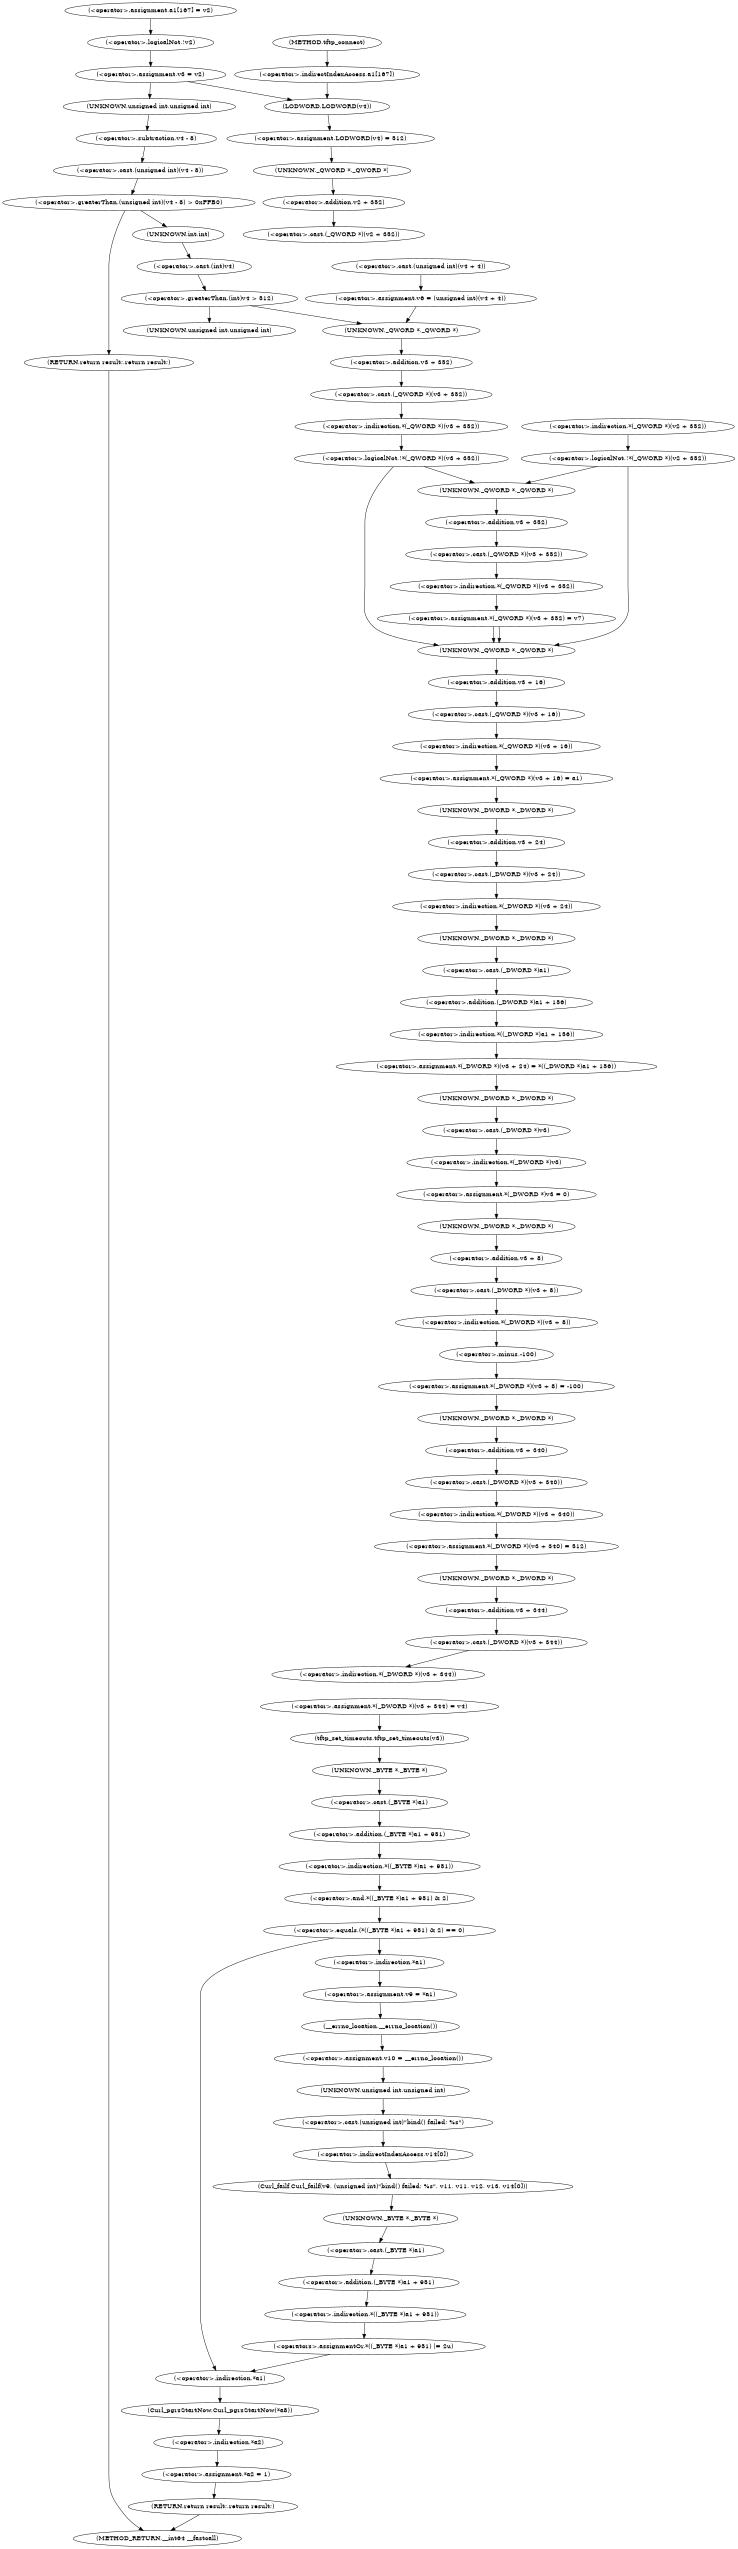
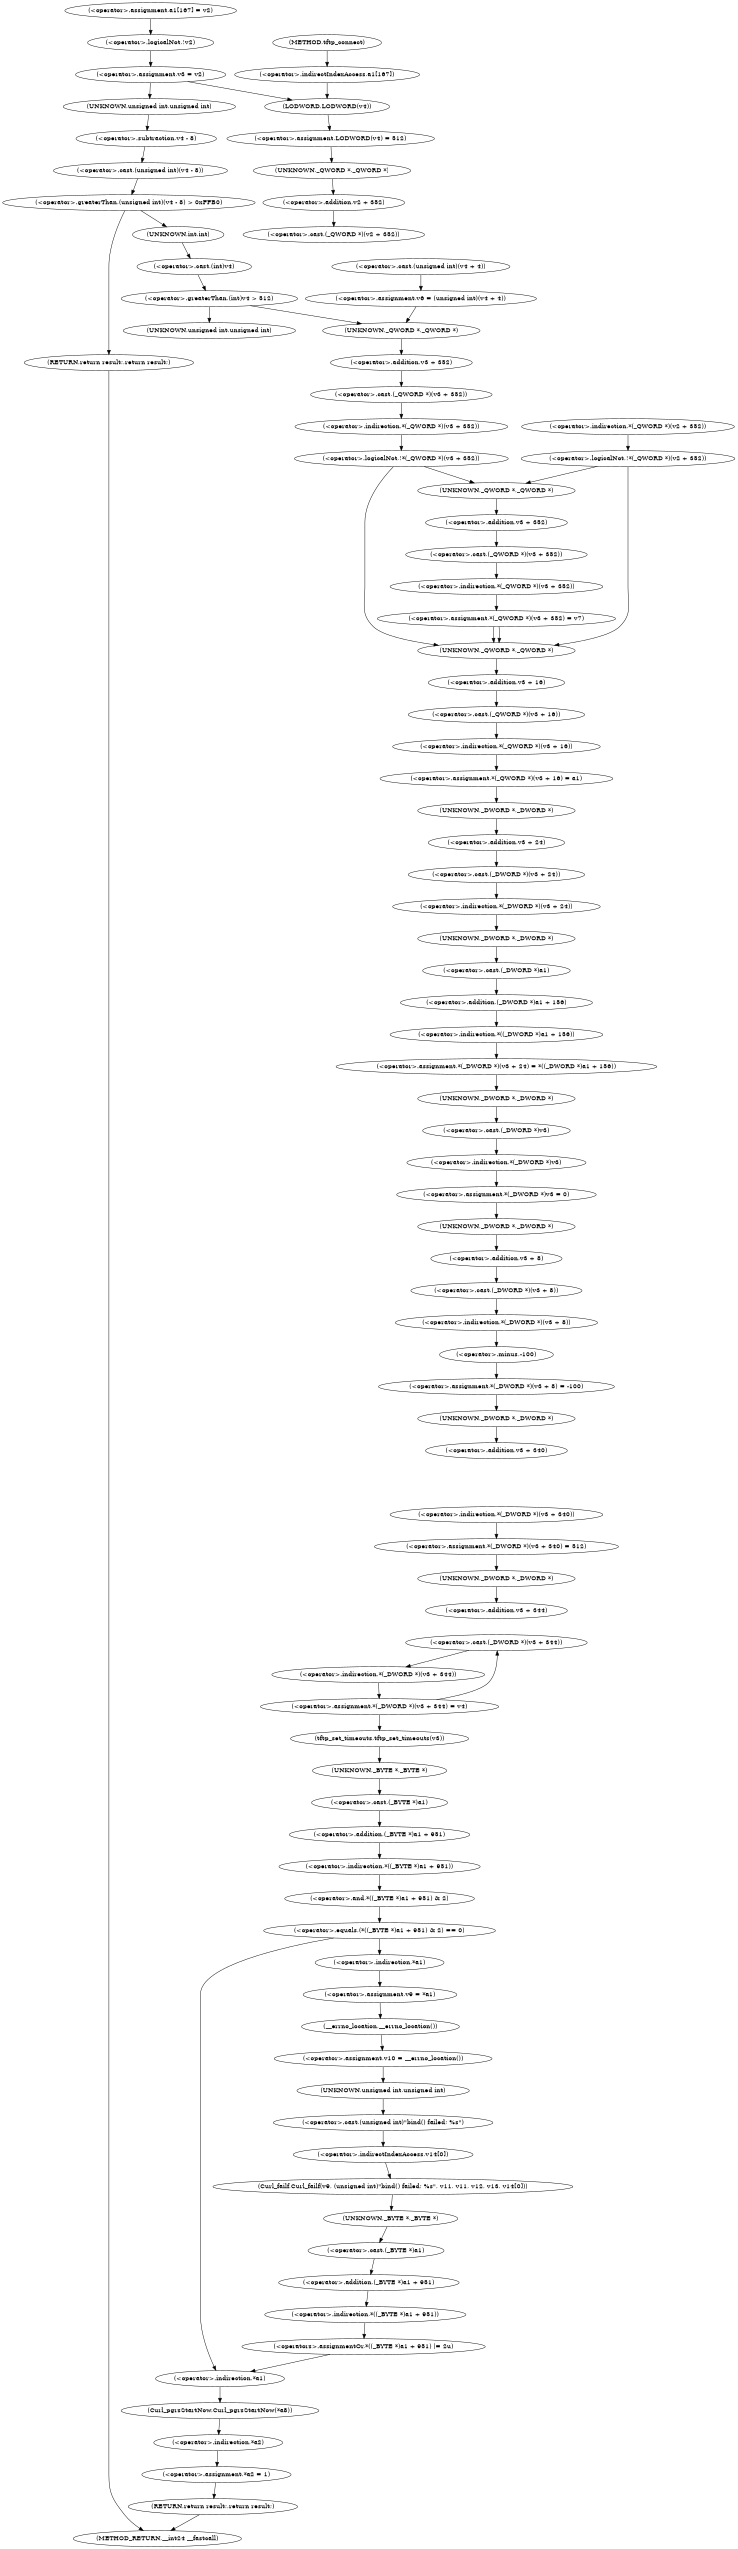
(496, 1483) -> none
(496, 1624) -> (477, 1689)
none -> (379, 1688)
(157, 2539) -> (157, 2539)
